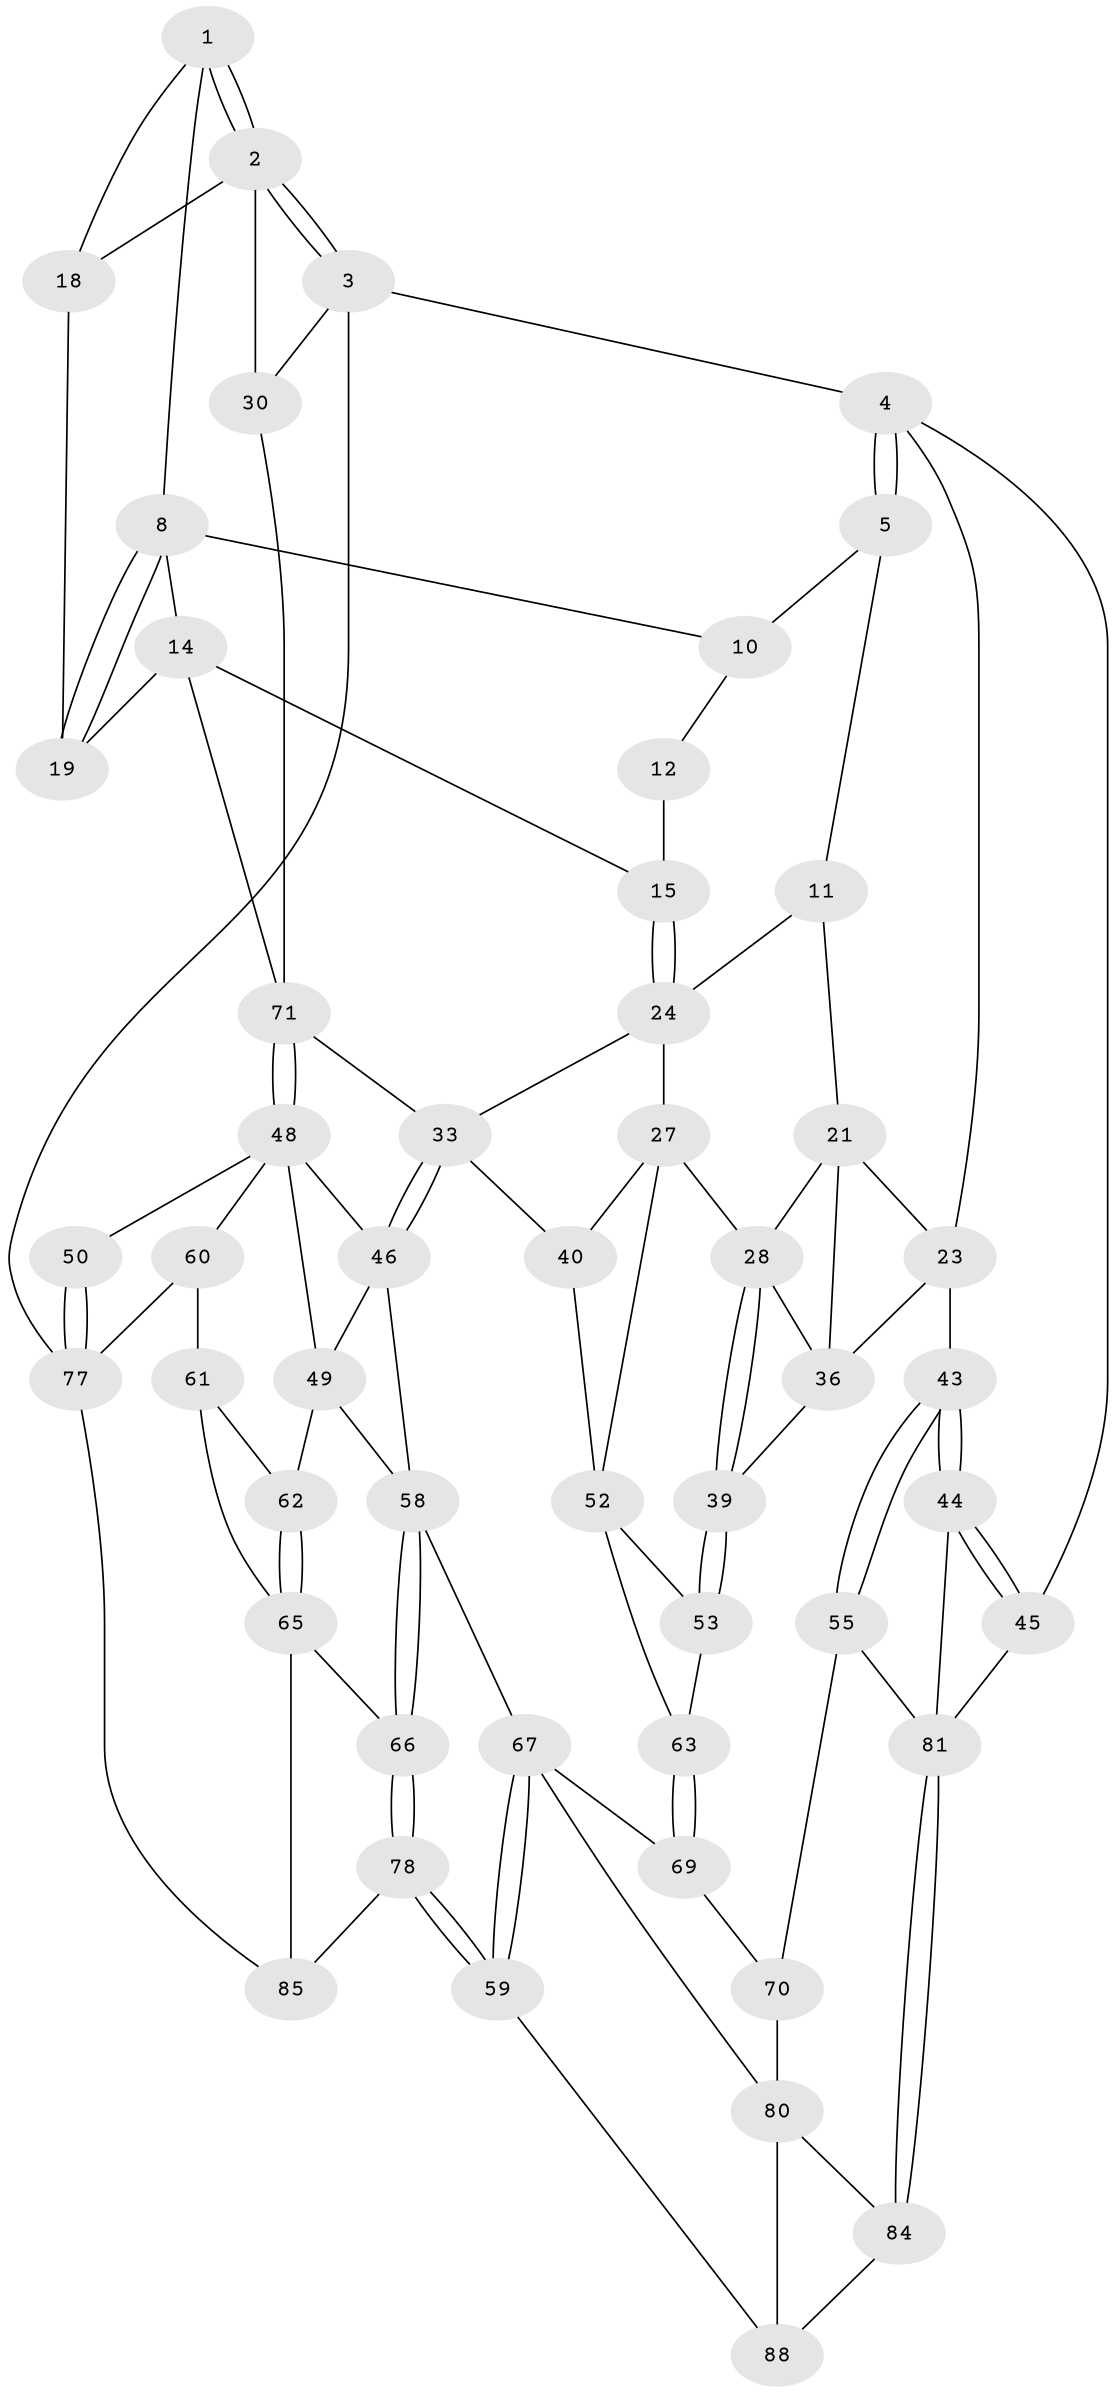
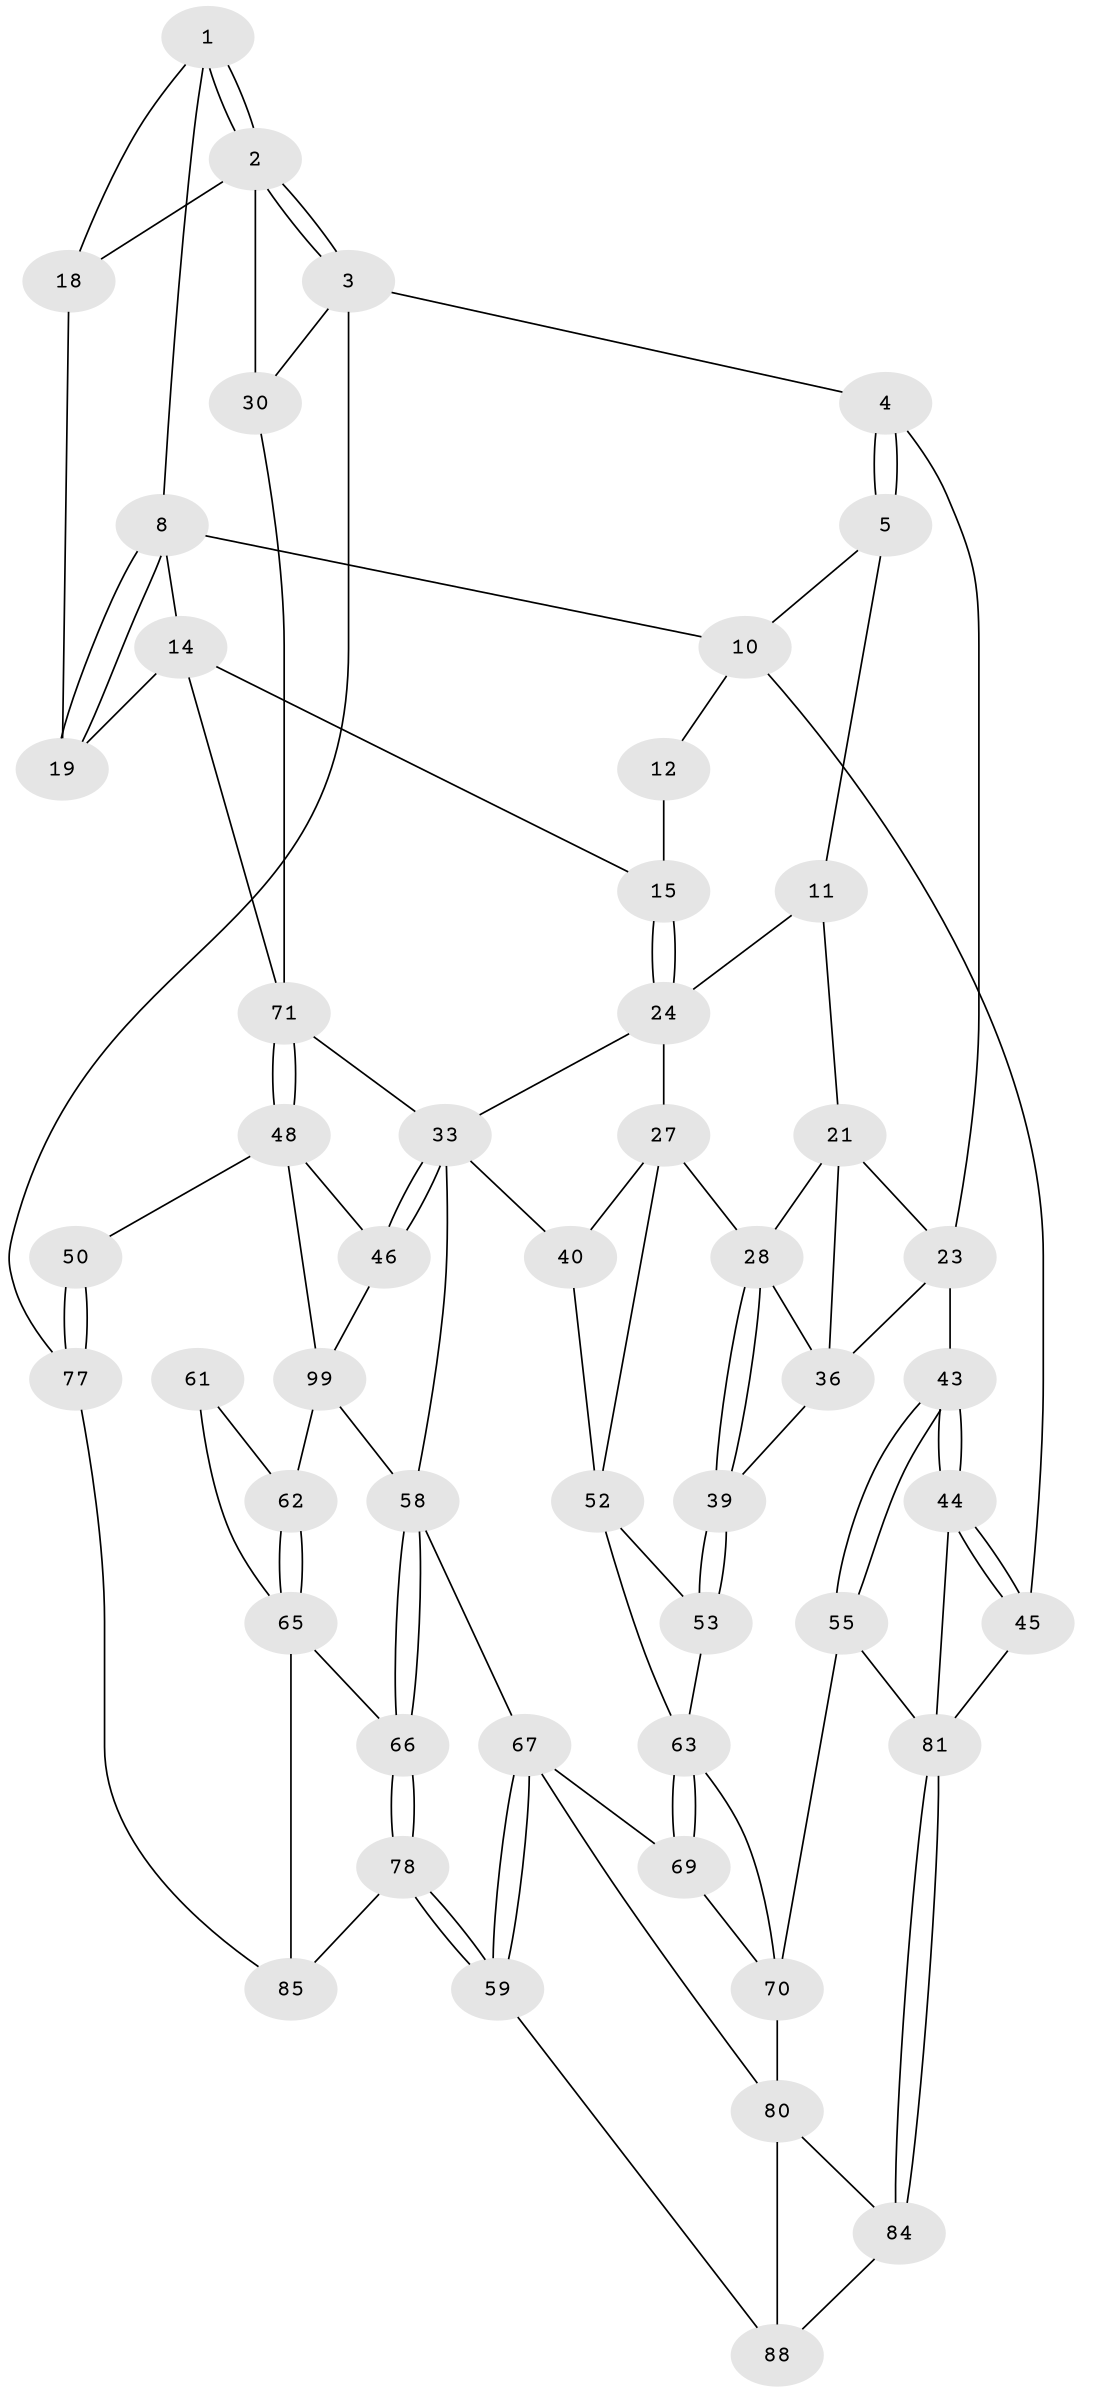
(1108, 974) -> (1018, 1099)
(198, 1257) -> none
(320, 1379) -> (320, 1379)
(399, 1379) -> (442, 1319)
none -> (754, 1861)
